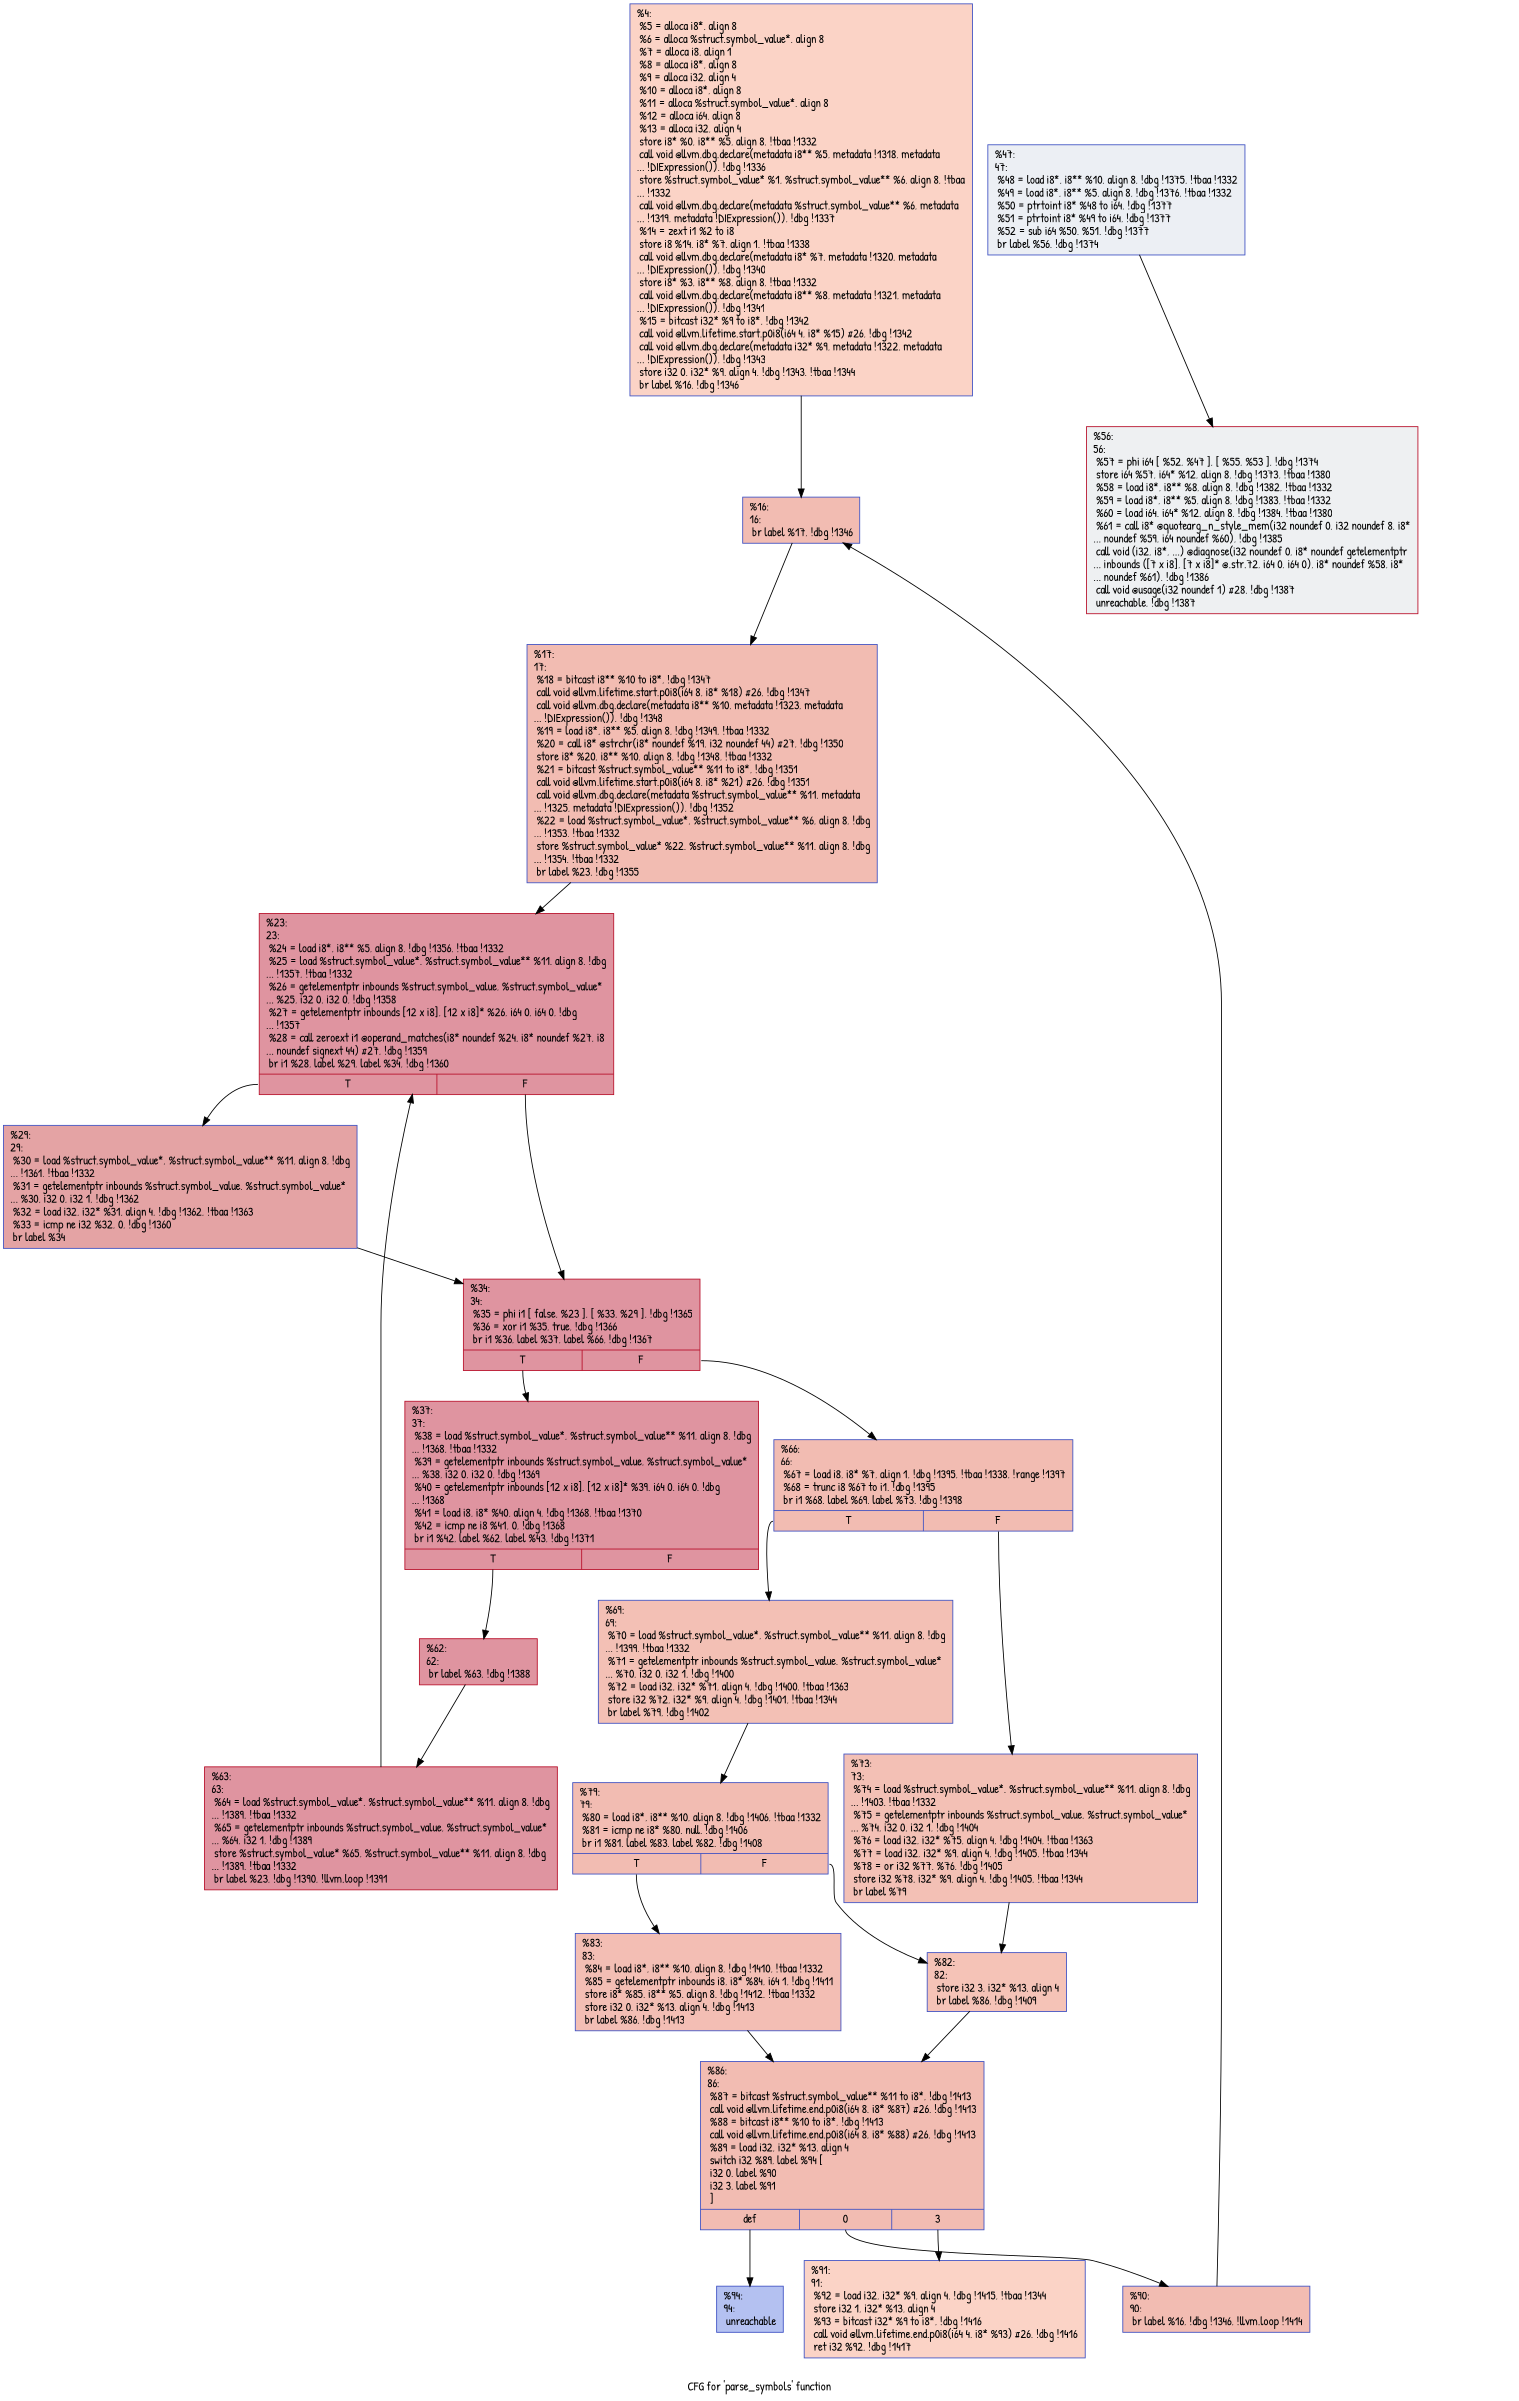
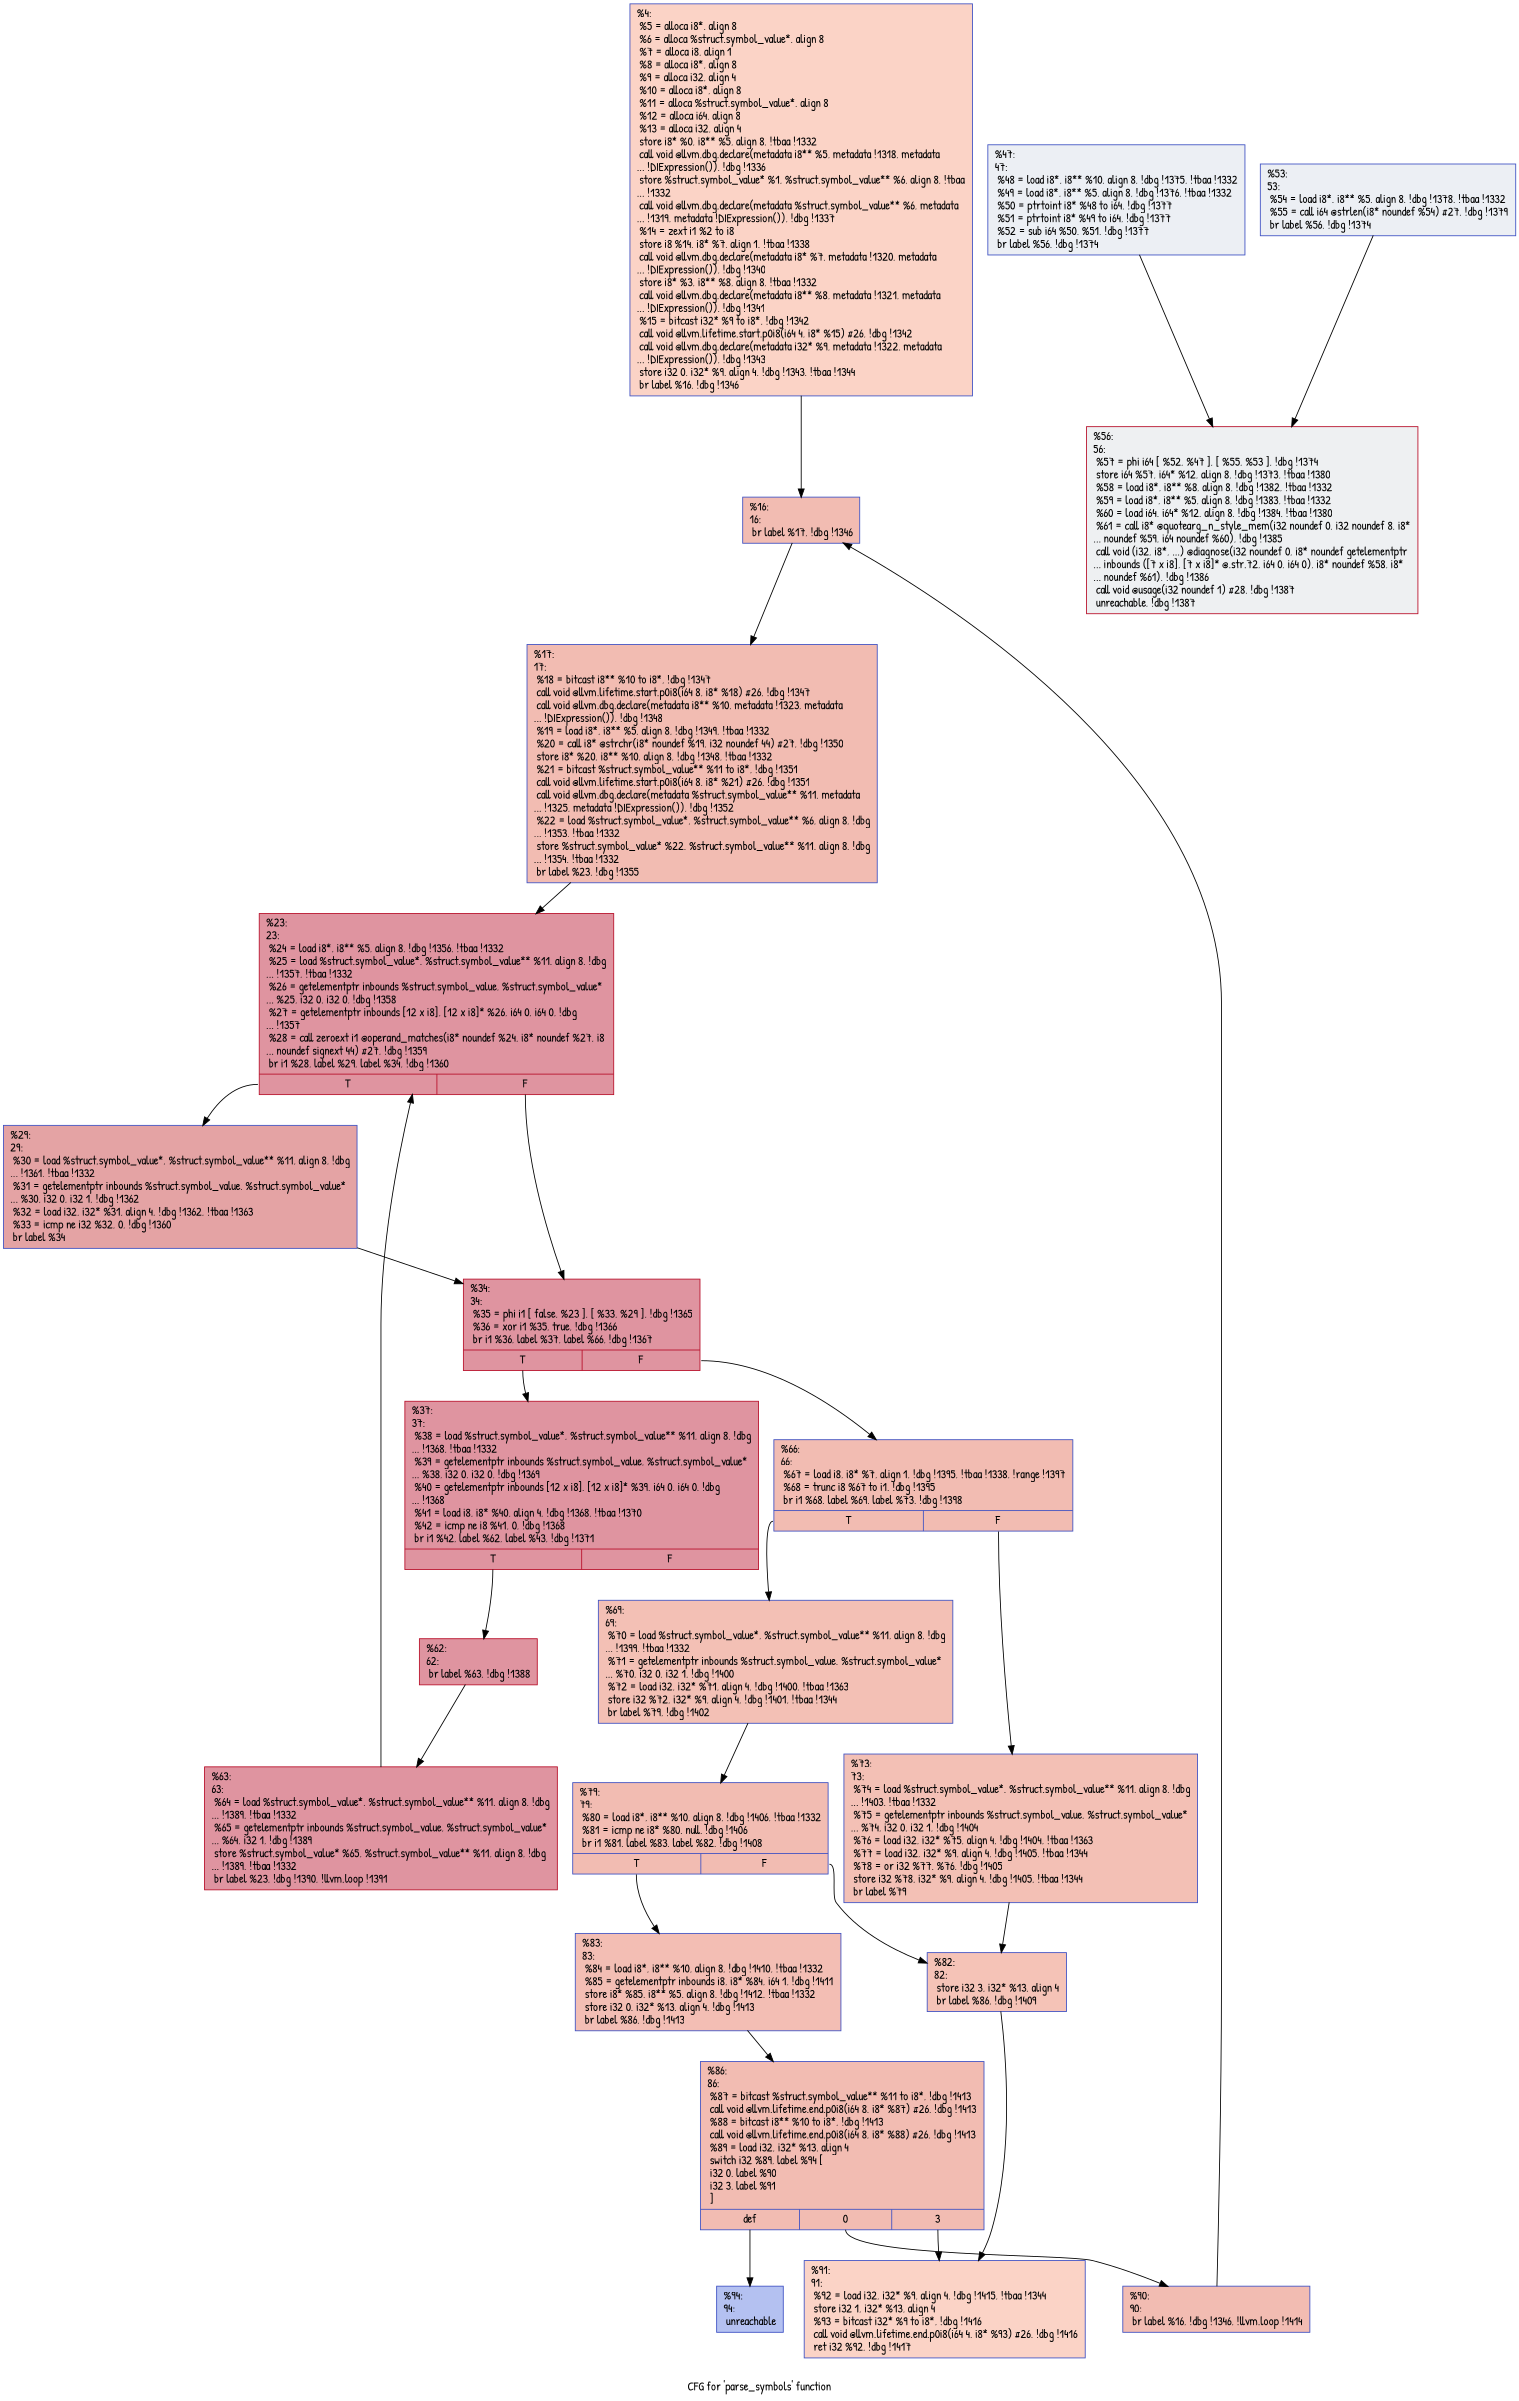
none -> (1388, 200)
(949, 2033) -> (1006, 2134)
